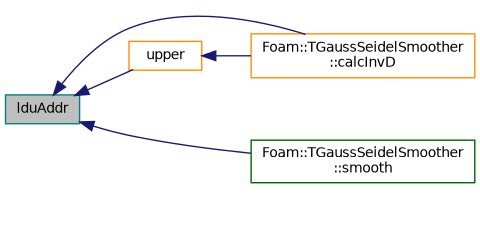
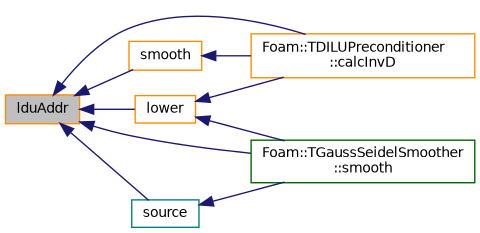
(165, 56) -> (165, 56)
(363, 56) -> (363, 56)
(43, 109) -> (43, 109)
none -> (165, 109)
none -> (165, 214)
